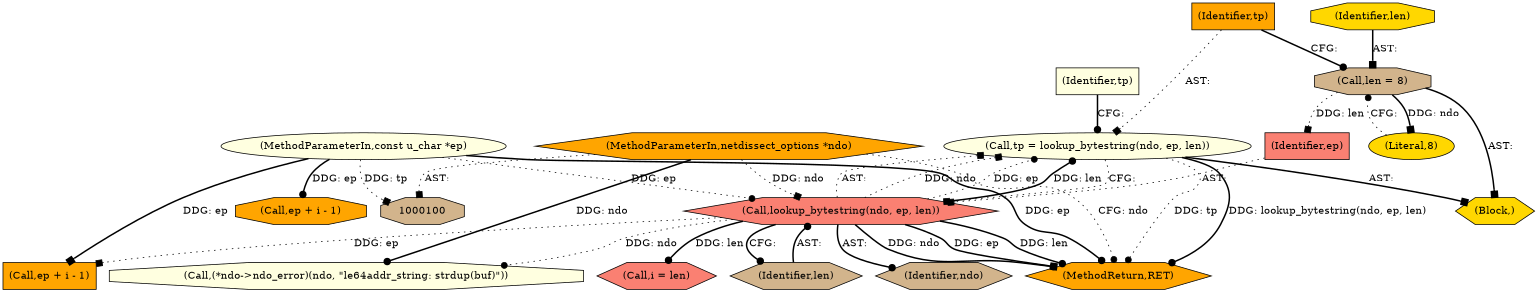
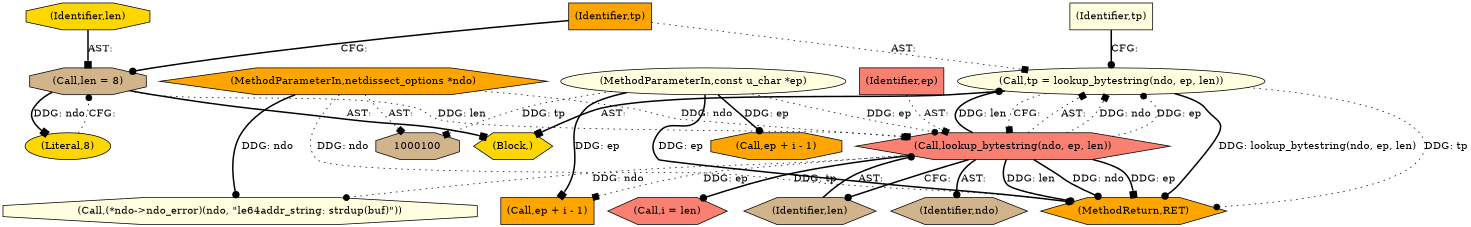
(1319, 105) -> (514, 126)
(1123, 211) -> (343, 146)
(720, 244) -> (815, 179)
